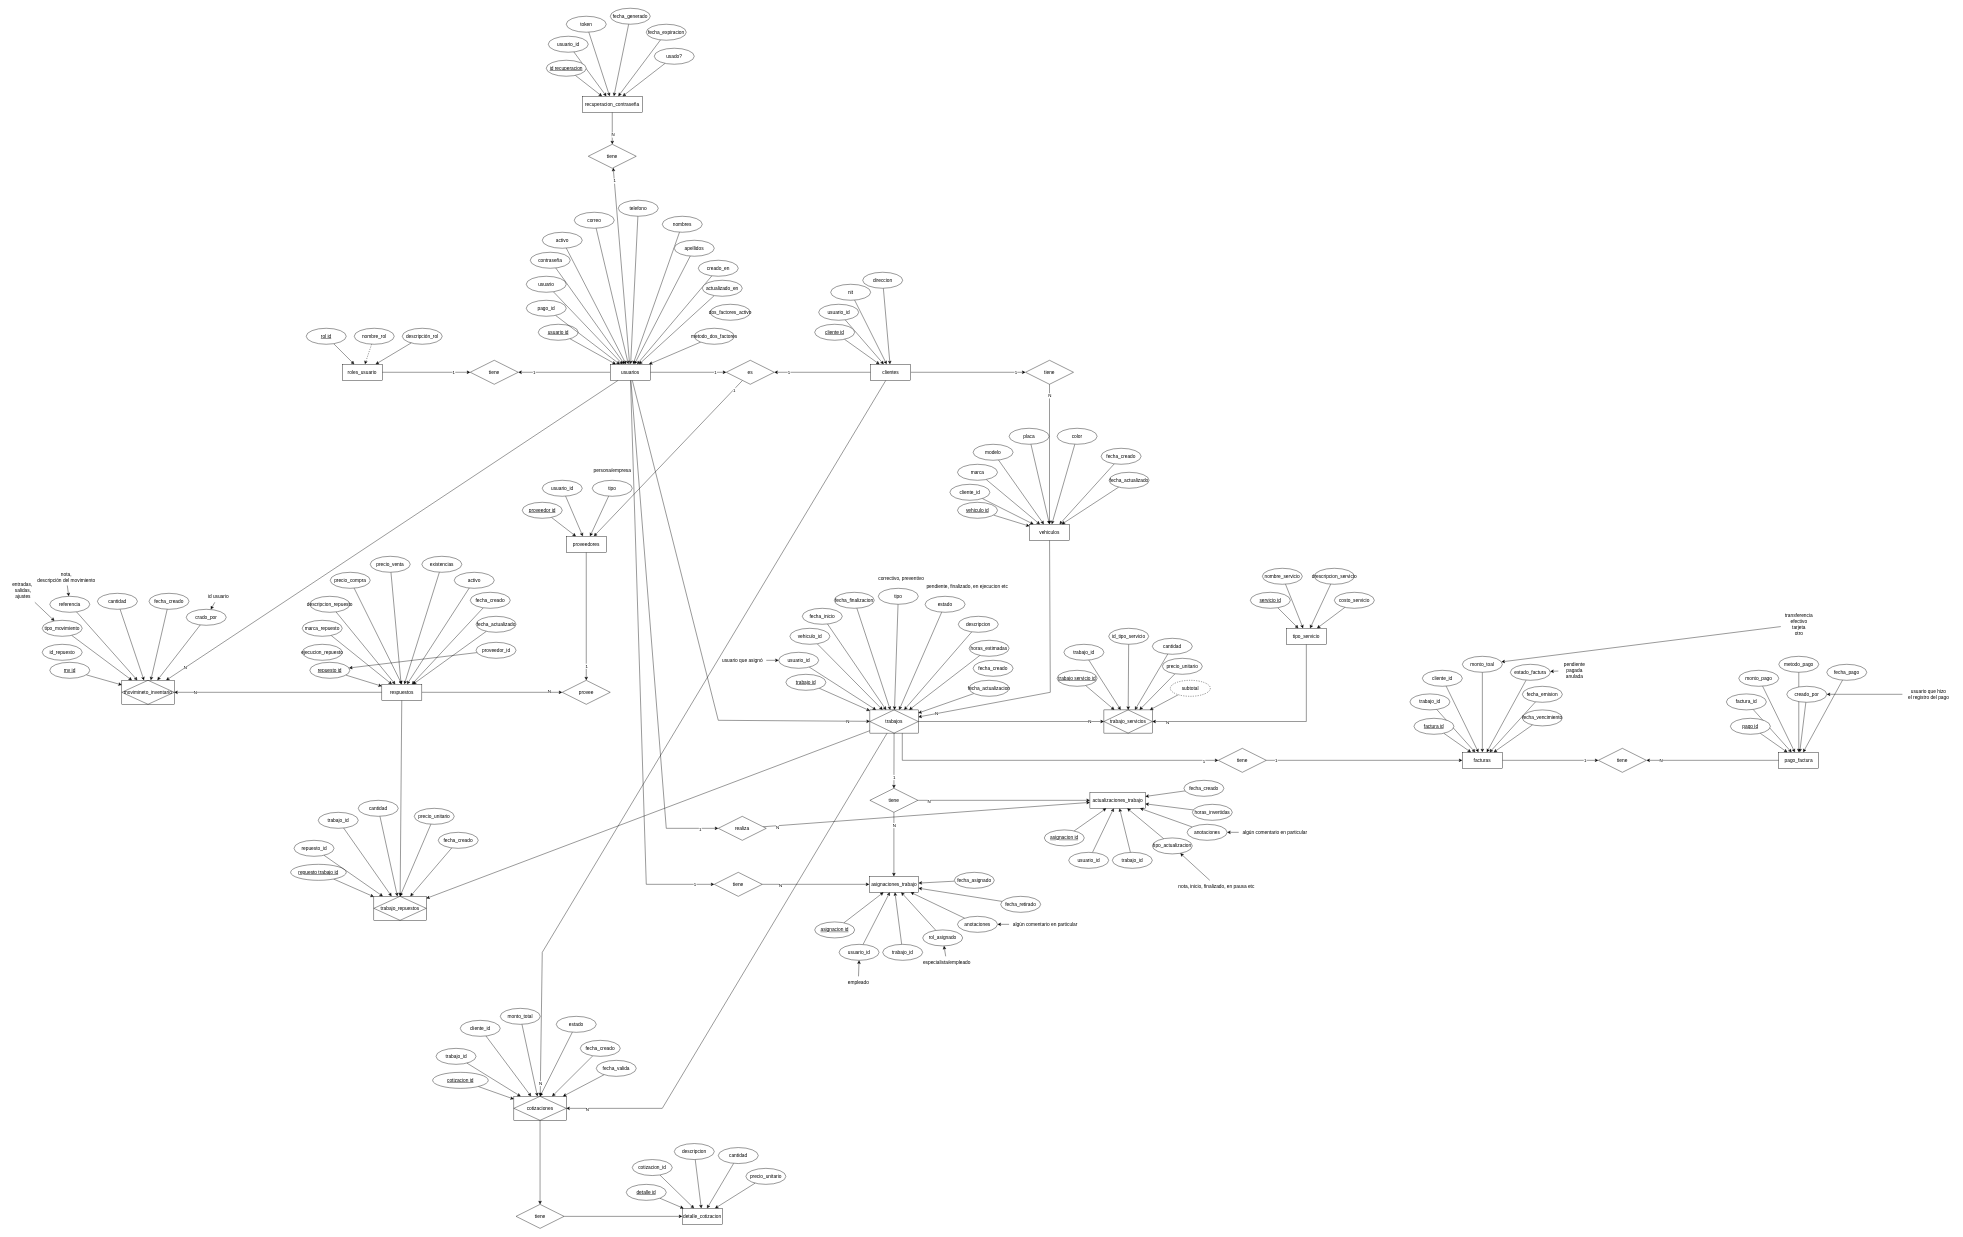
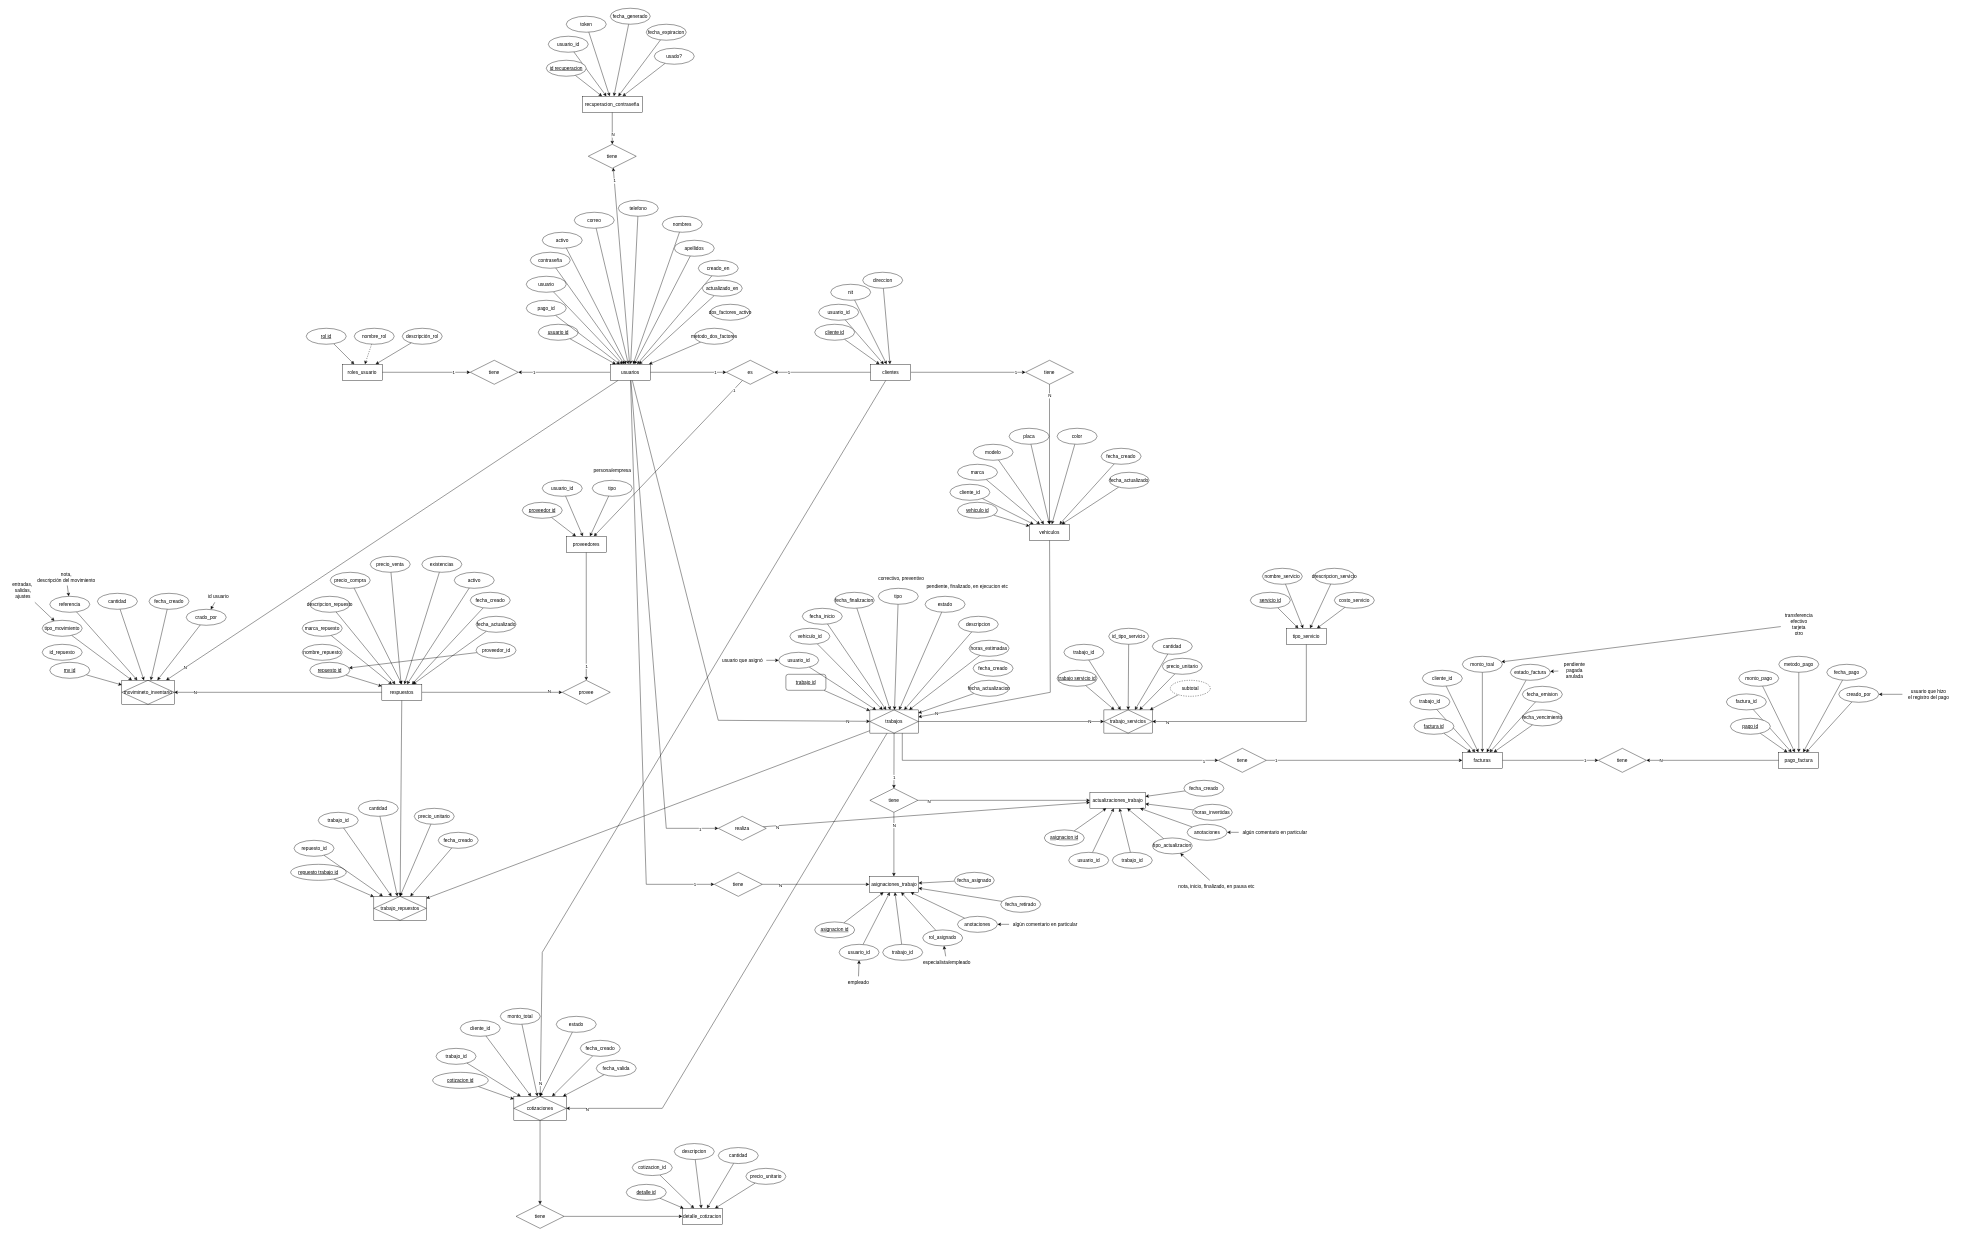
(322, 652) -> (322, 652)
(806, 682) -> (806, 682)
(1807, 694) -> (1859, 694)
